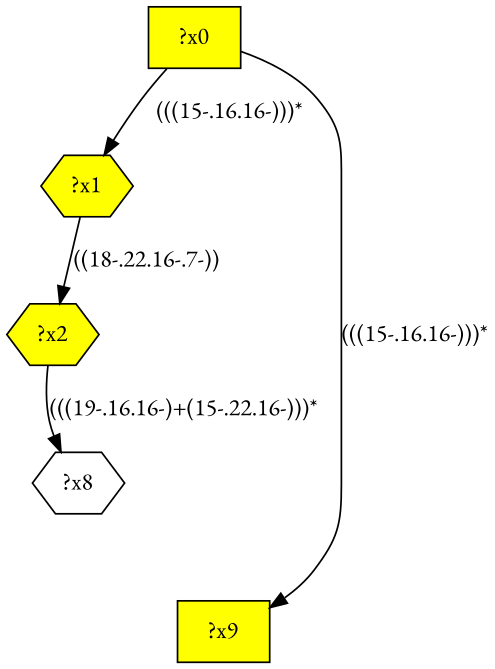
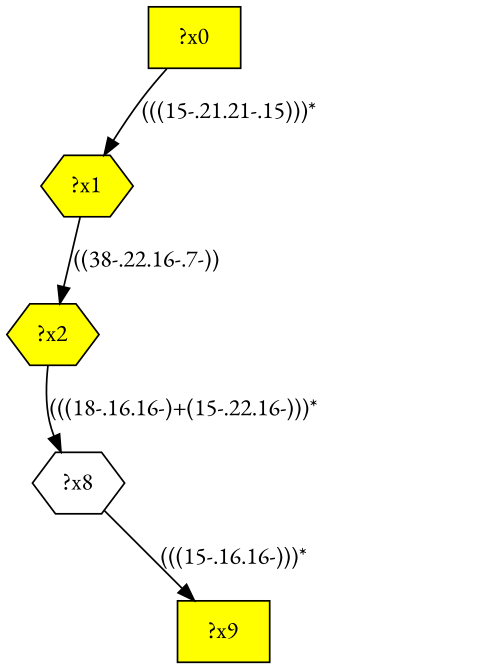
(230, 112) -> (230, 112)
(147, 260) -> (147, 260)
(341, 309) -> (143, 549)
(183, 409) -> (183, 409)
